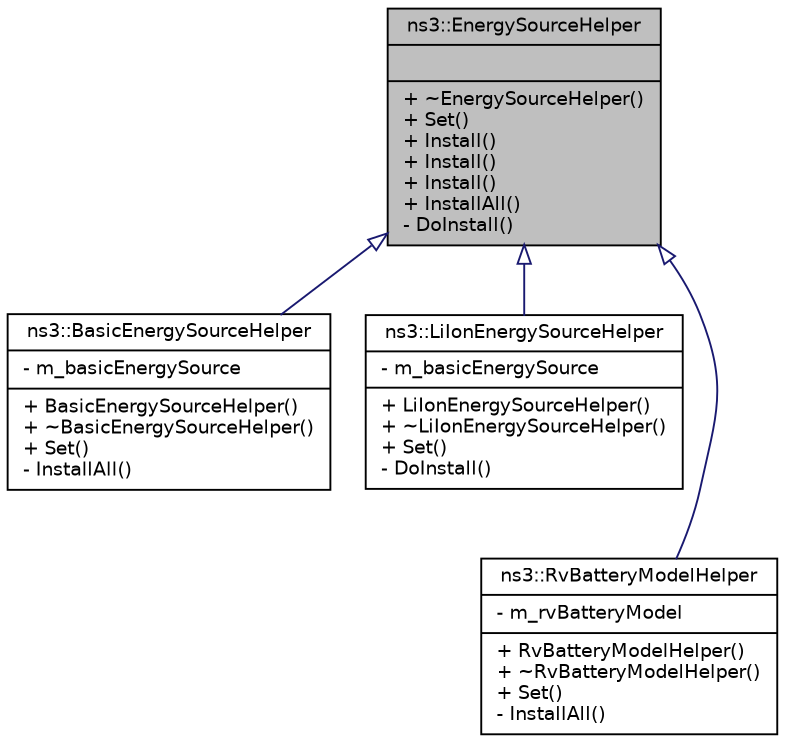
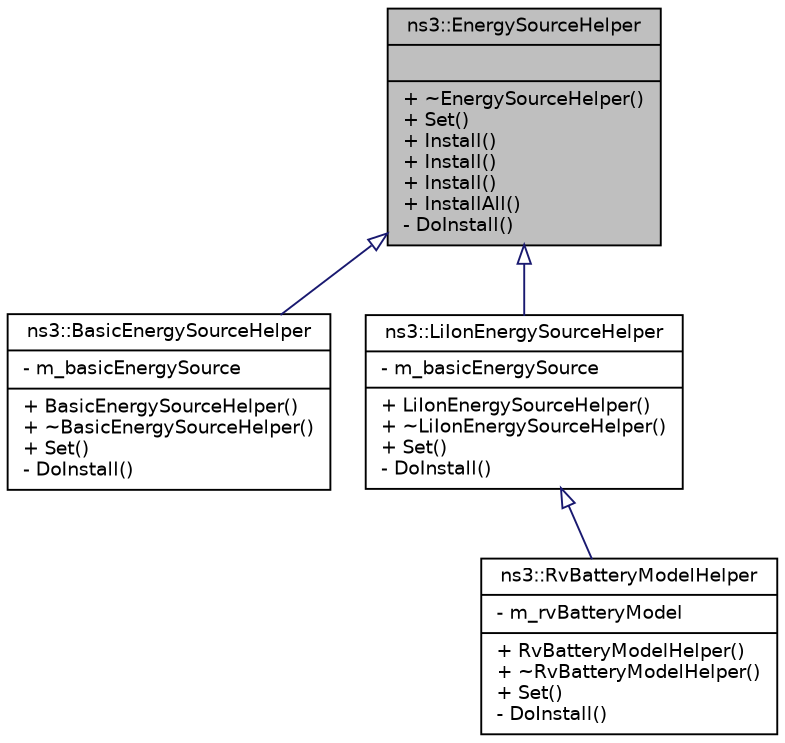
(716, 407) -> (580, 532)
(78, 470) -> (78, 470)
(552, 714) -> (552, 714)
